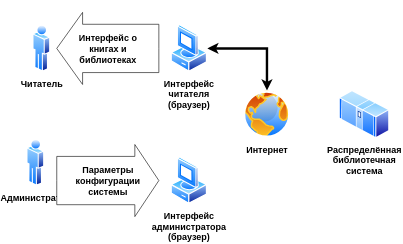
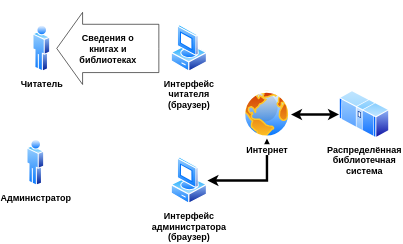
(108, 48) -> (108, 48)
(258, 48) -> none
none -> (314, 114)
(108, 180) -> none
none -> (258, 180)
